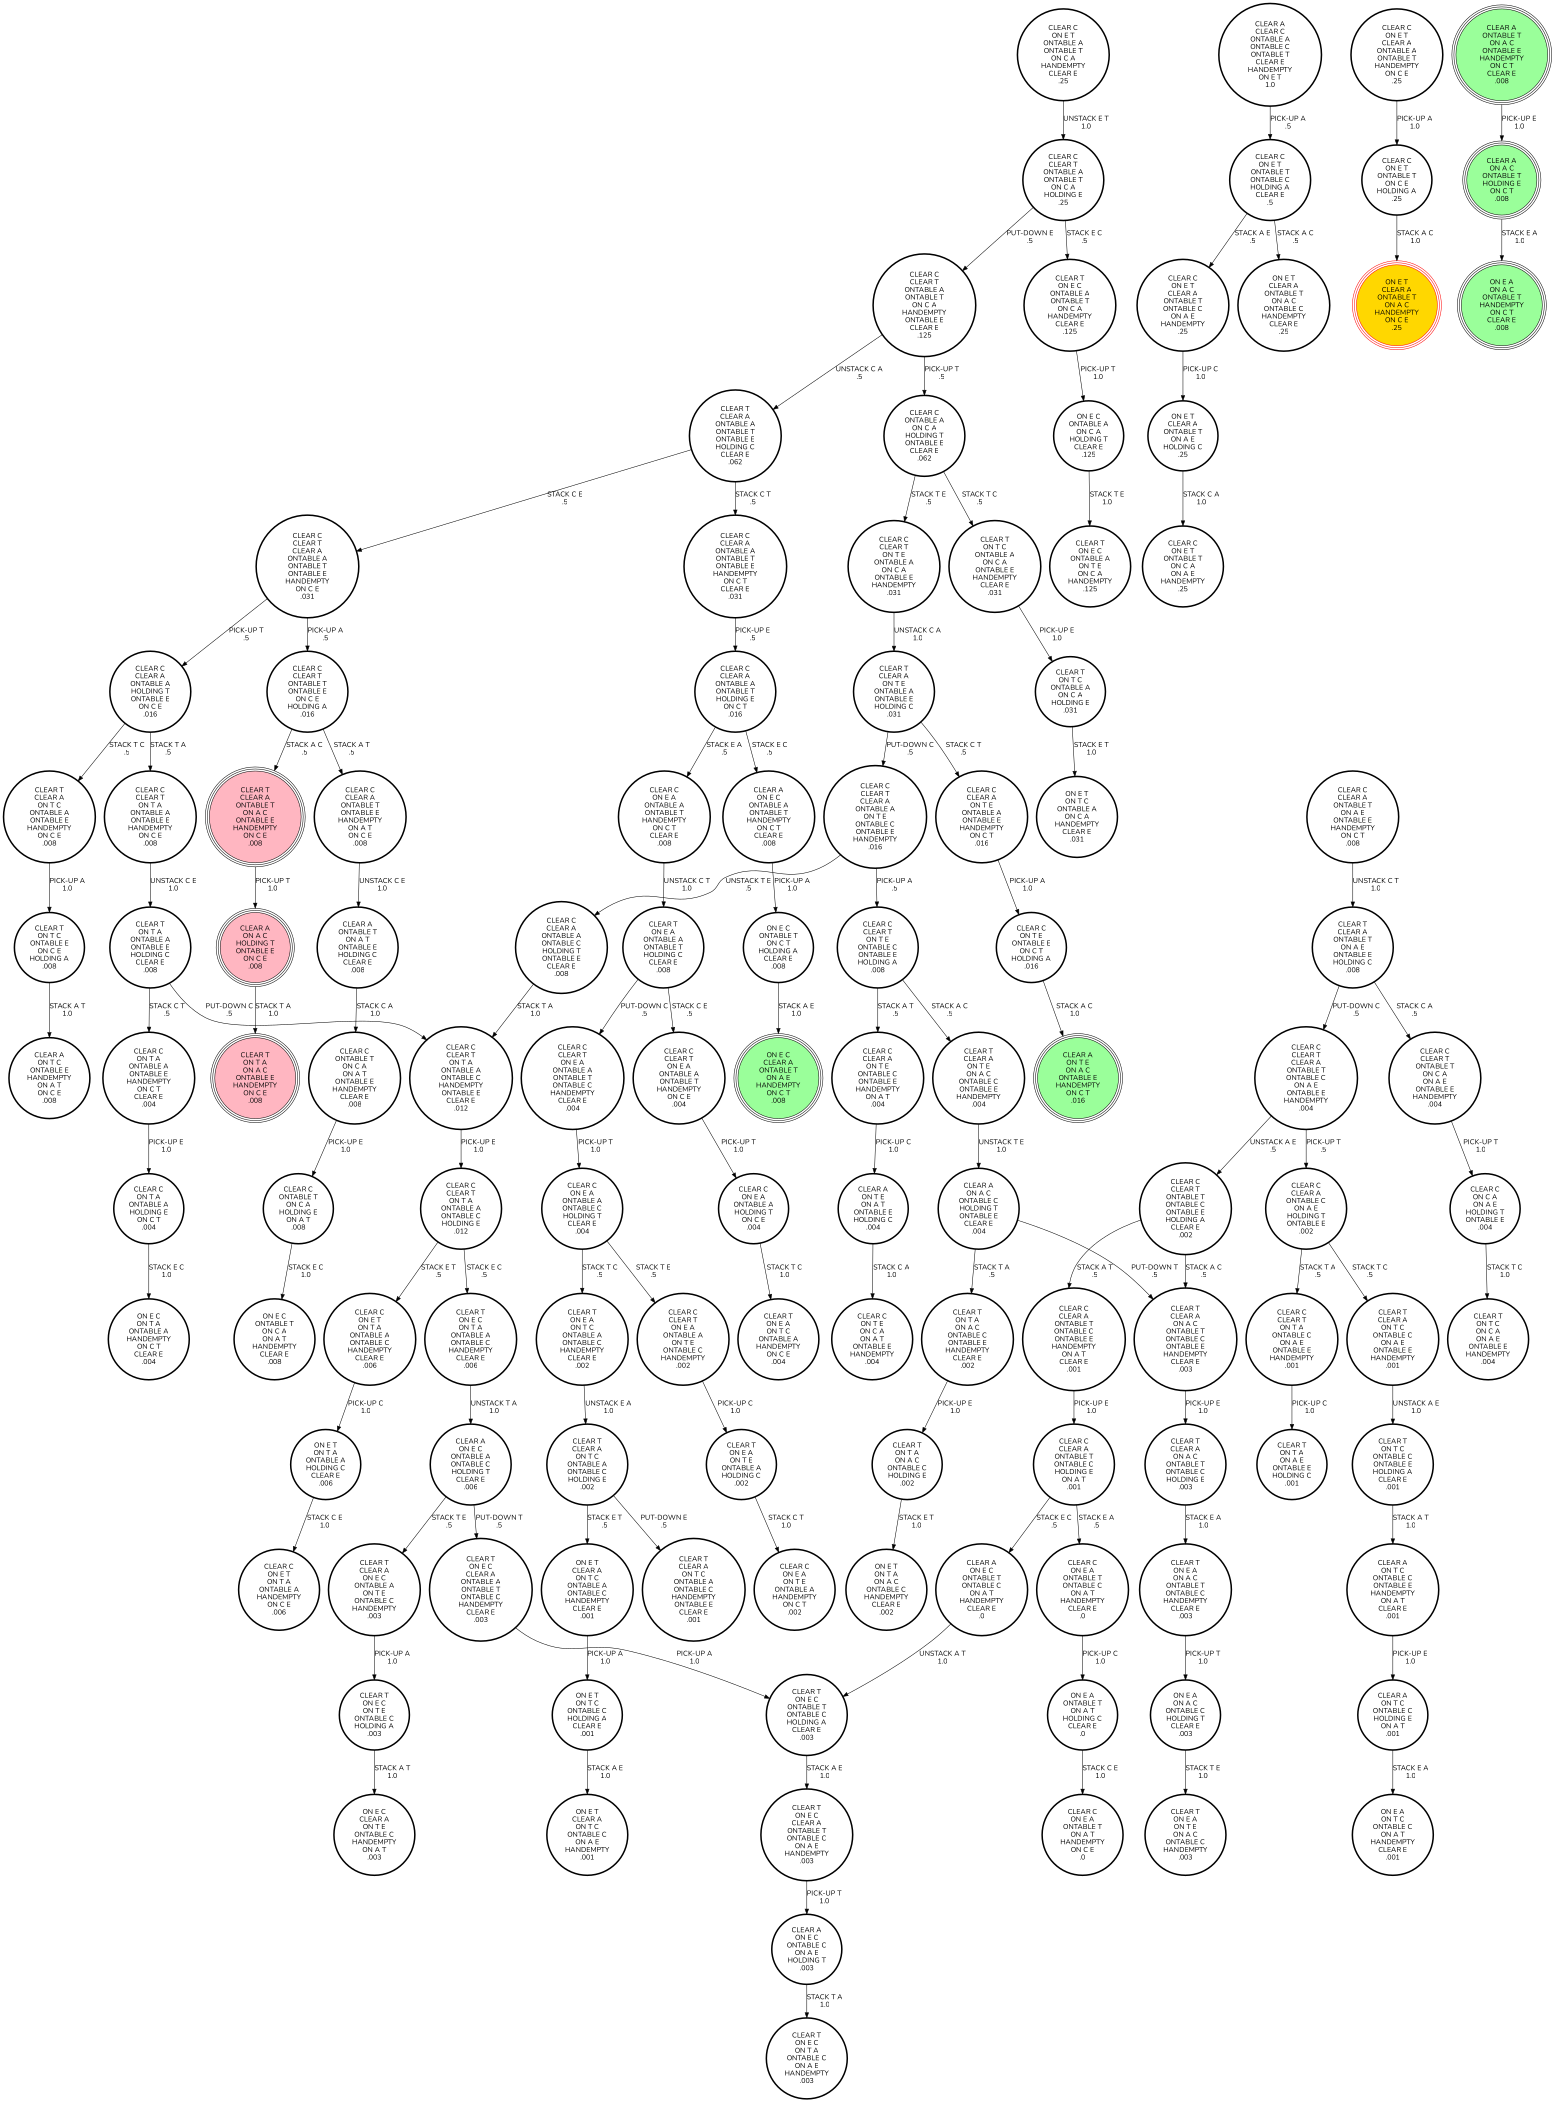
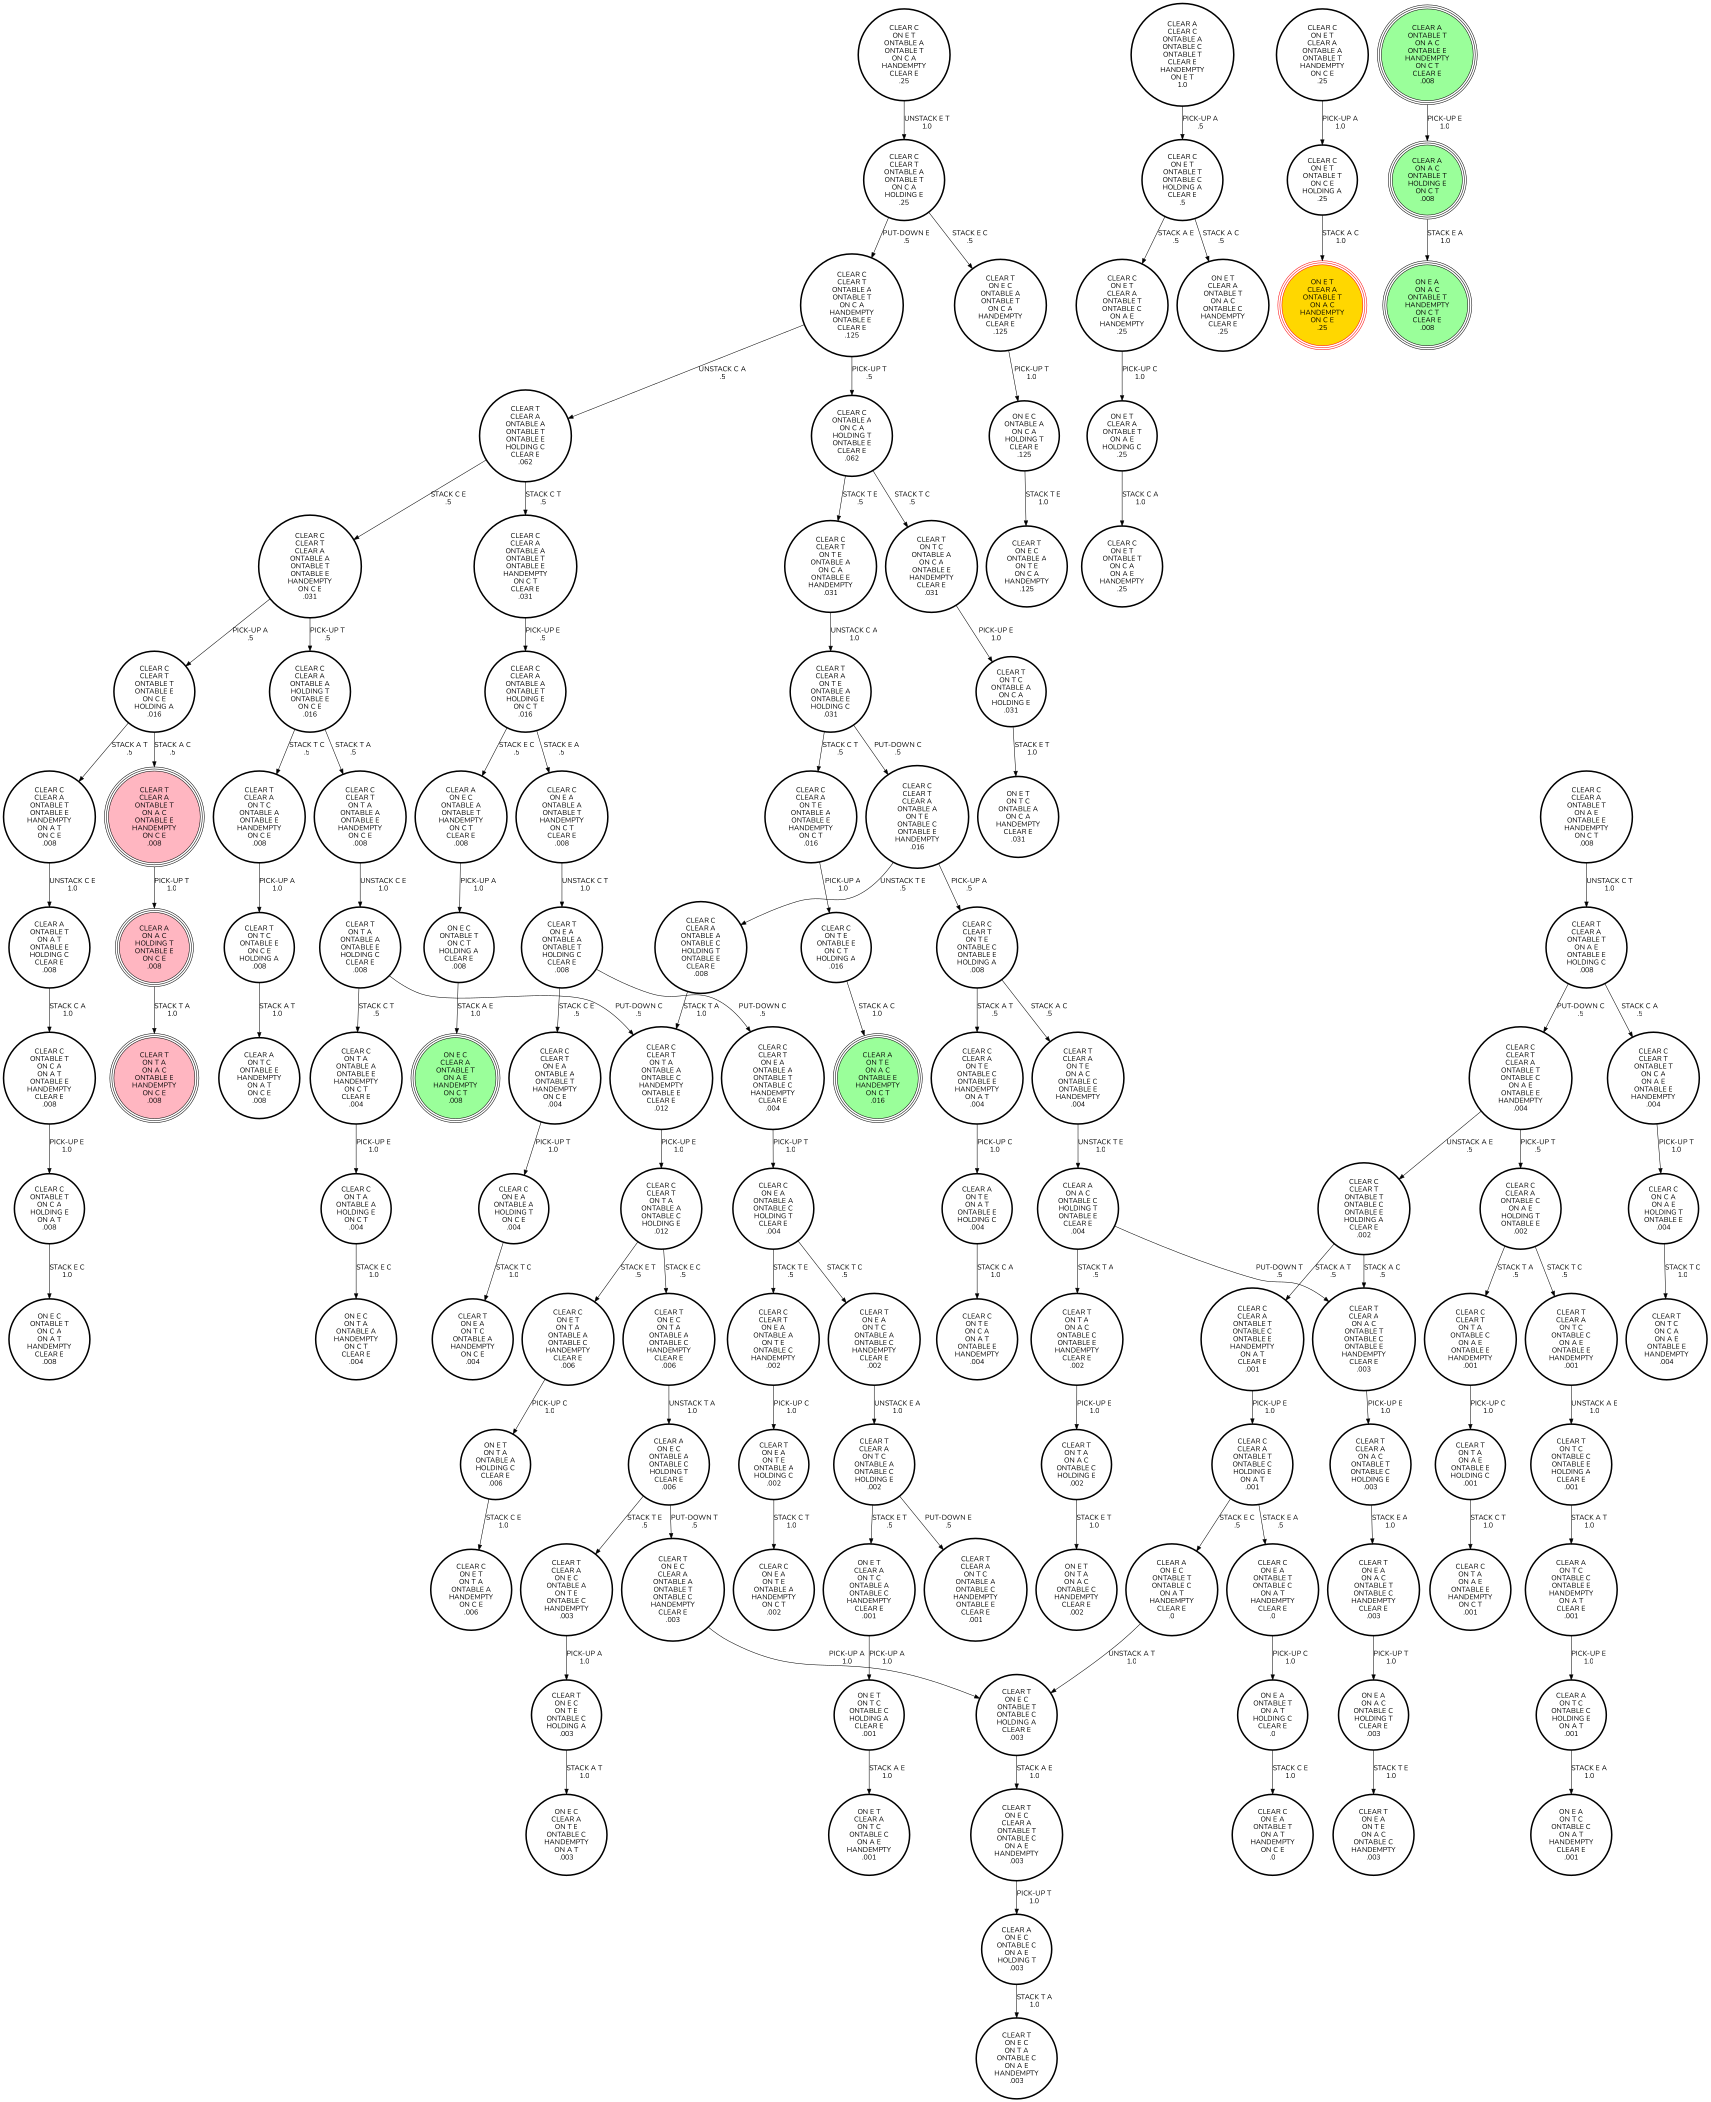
none -> (1470, 1590)
